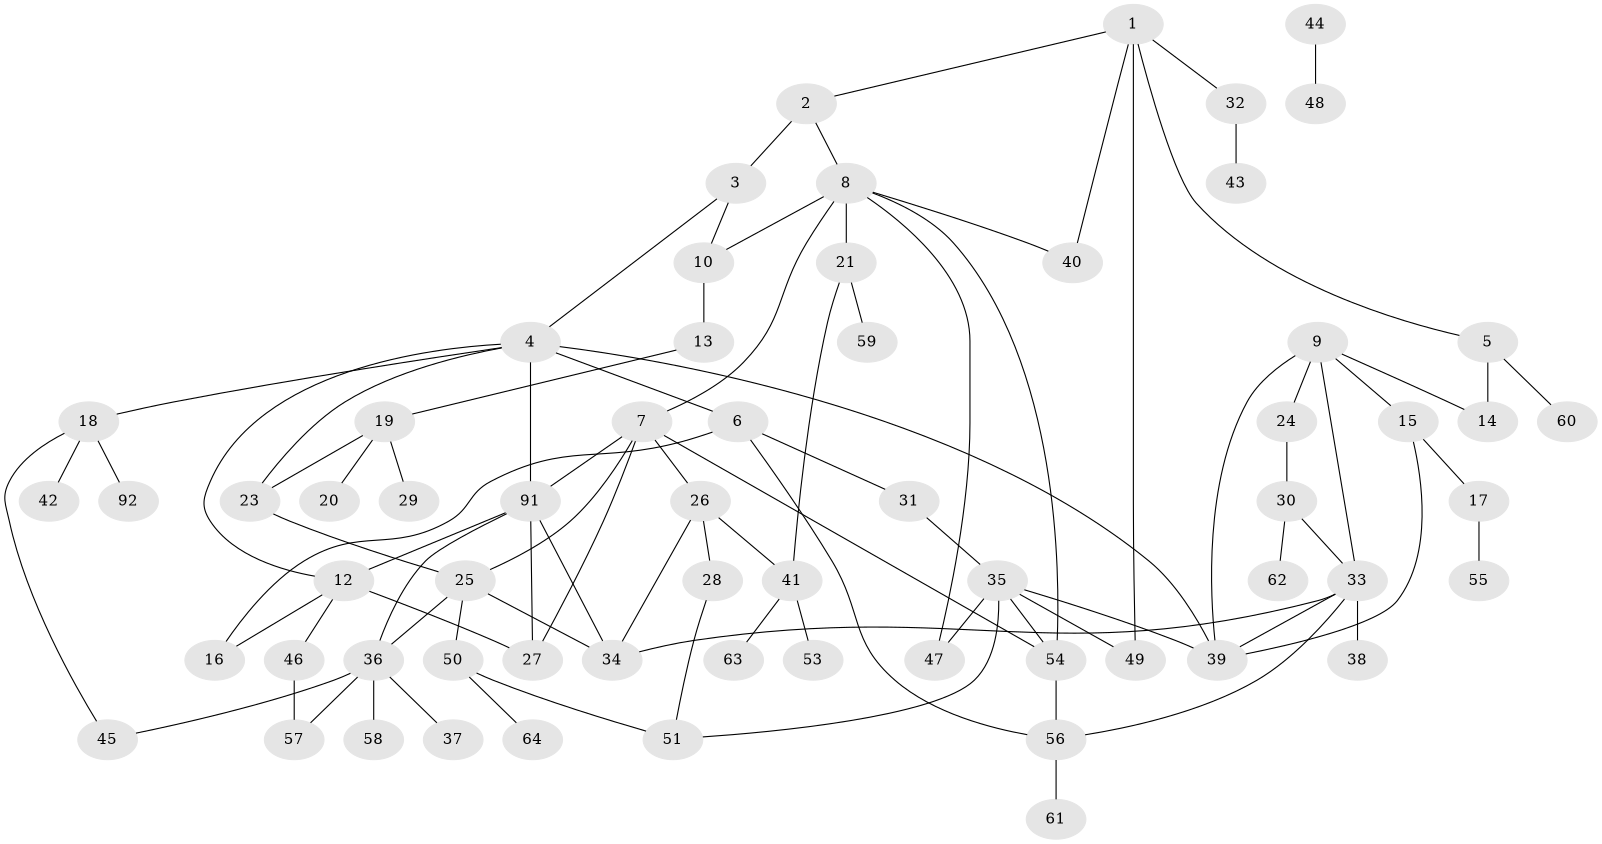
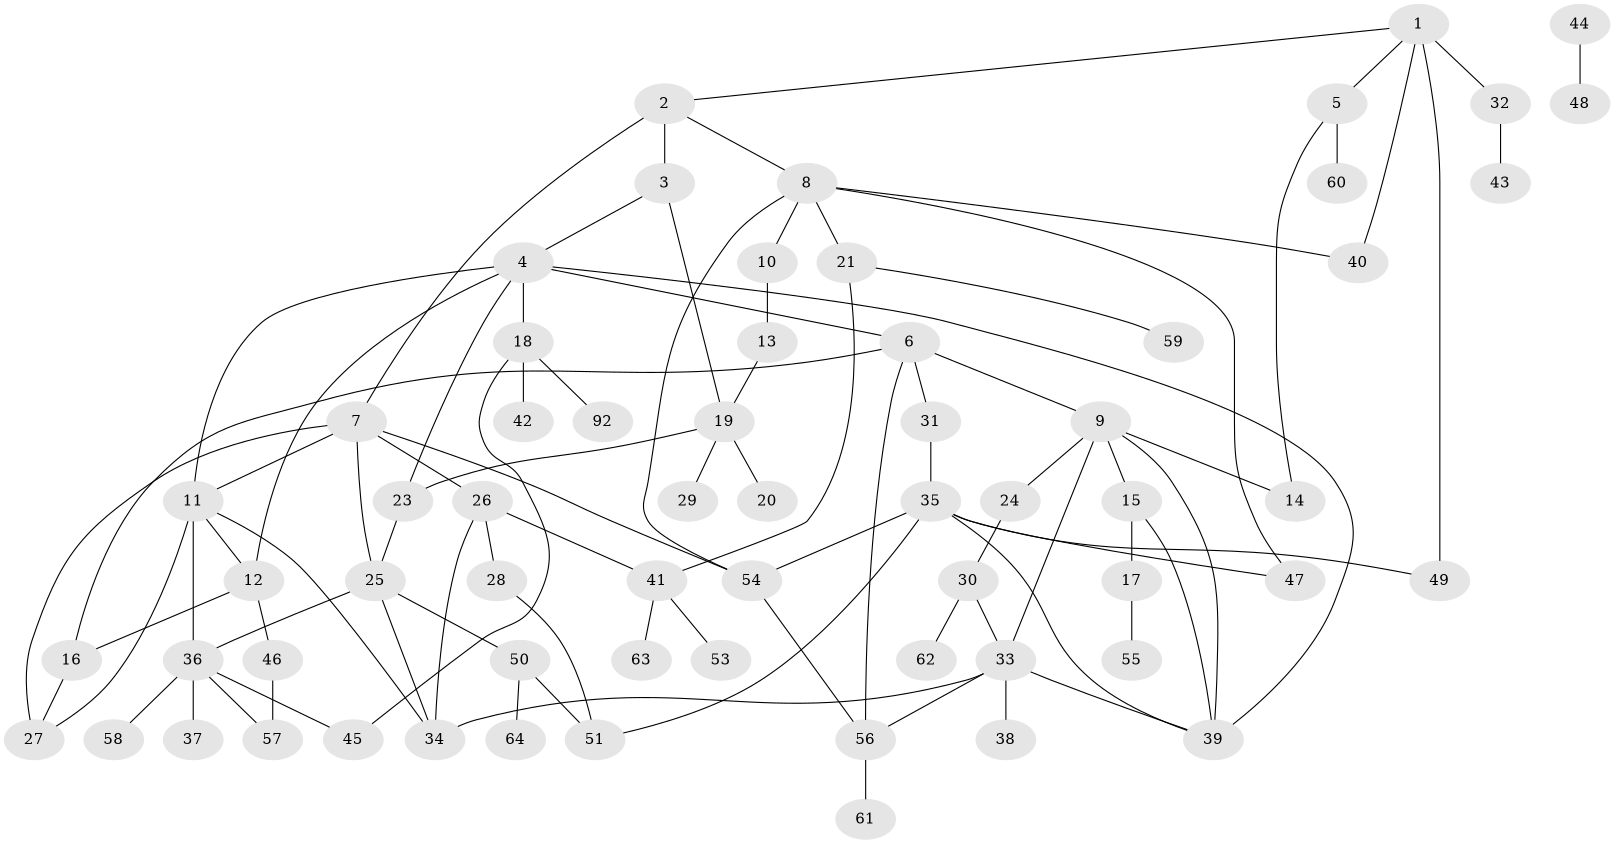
(720, 223) -> (696, 307)
(771, 324) -> (485, 241)
none -> (1005, 382)
(530, 501) -> (193, 501)
(440, 618) -> (53, 700)
